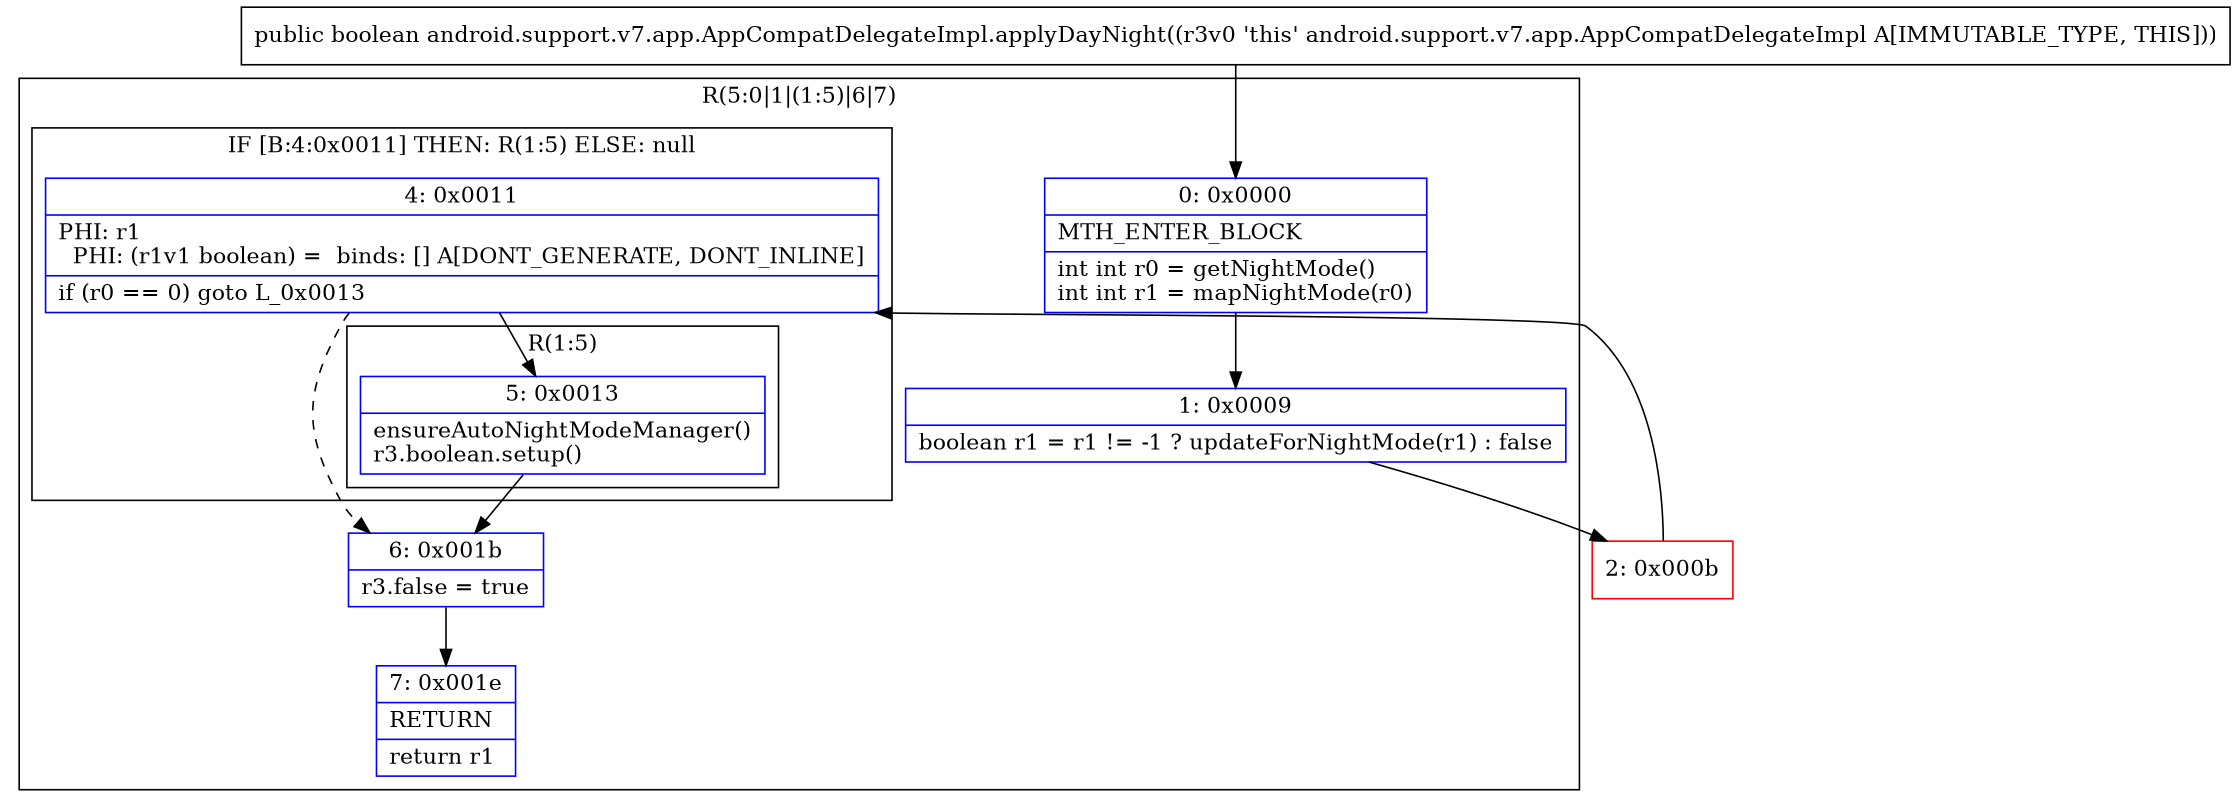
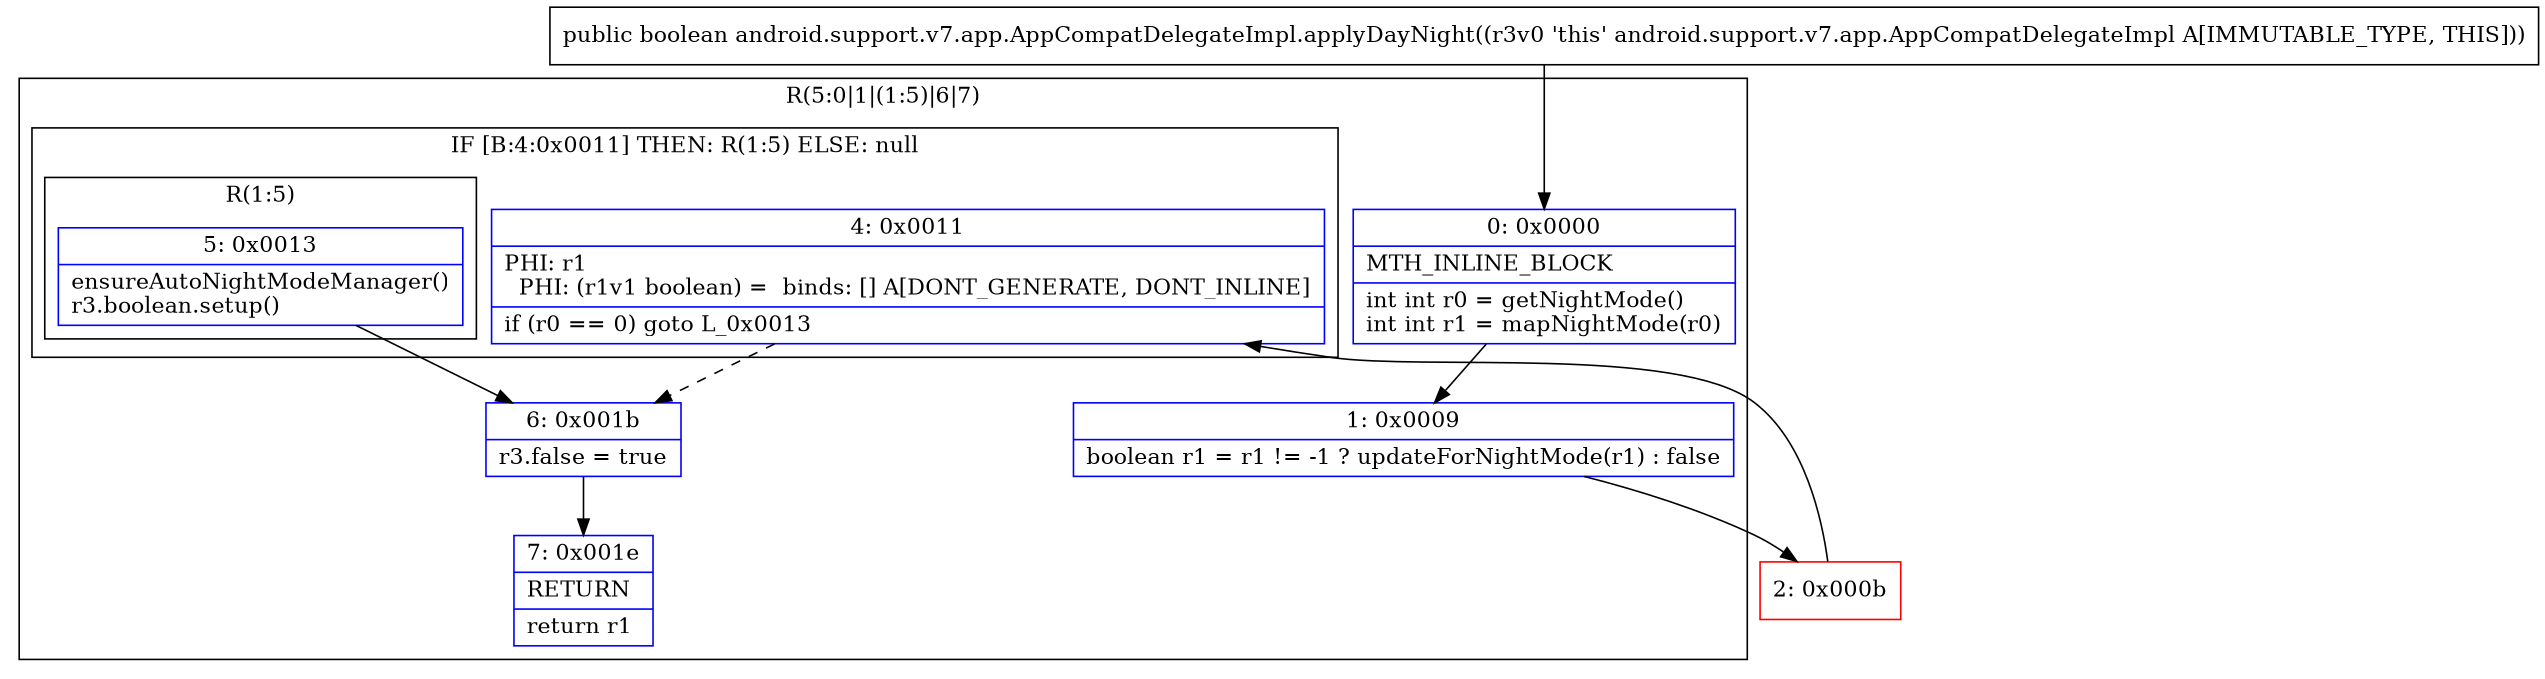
(1181, 233) -> (1490, 264)
(513, 337) -> none
